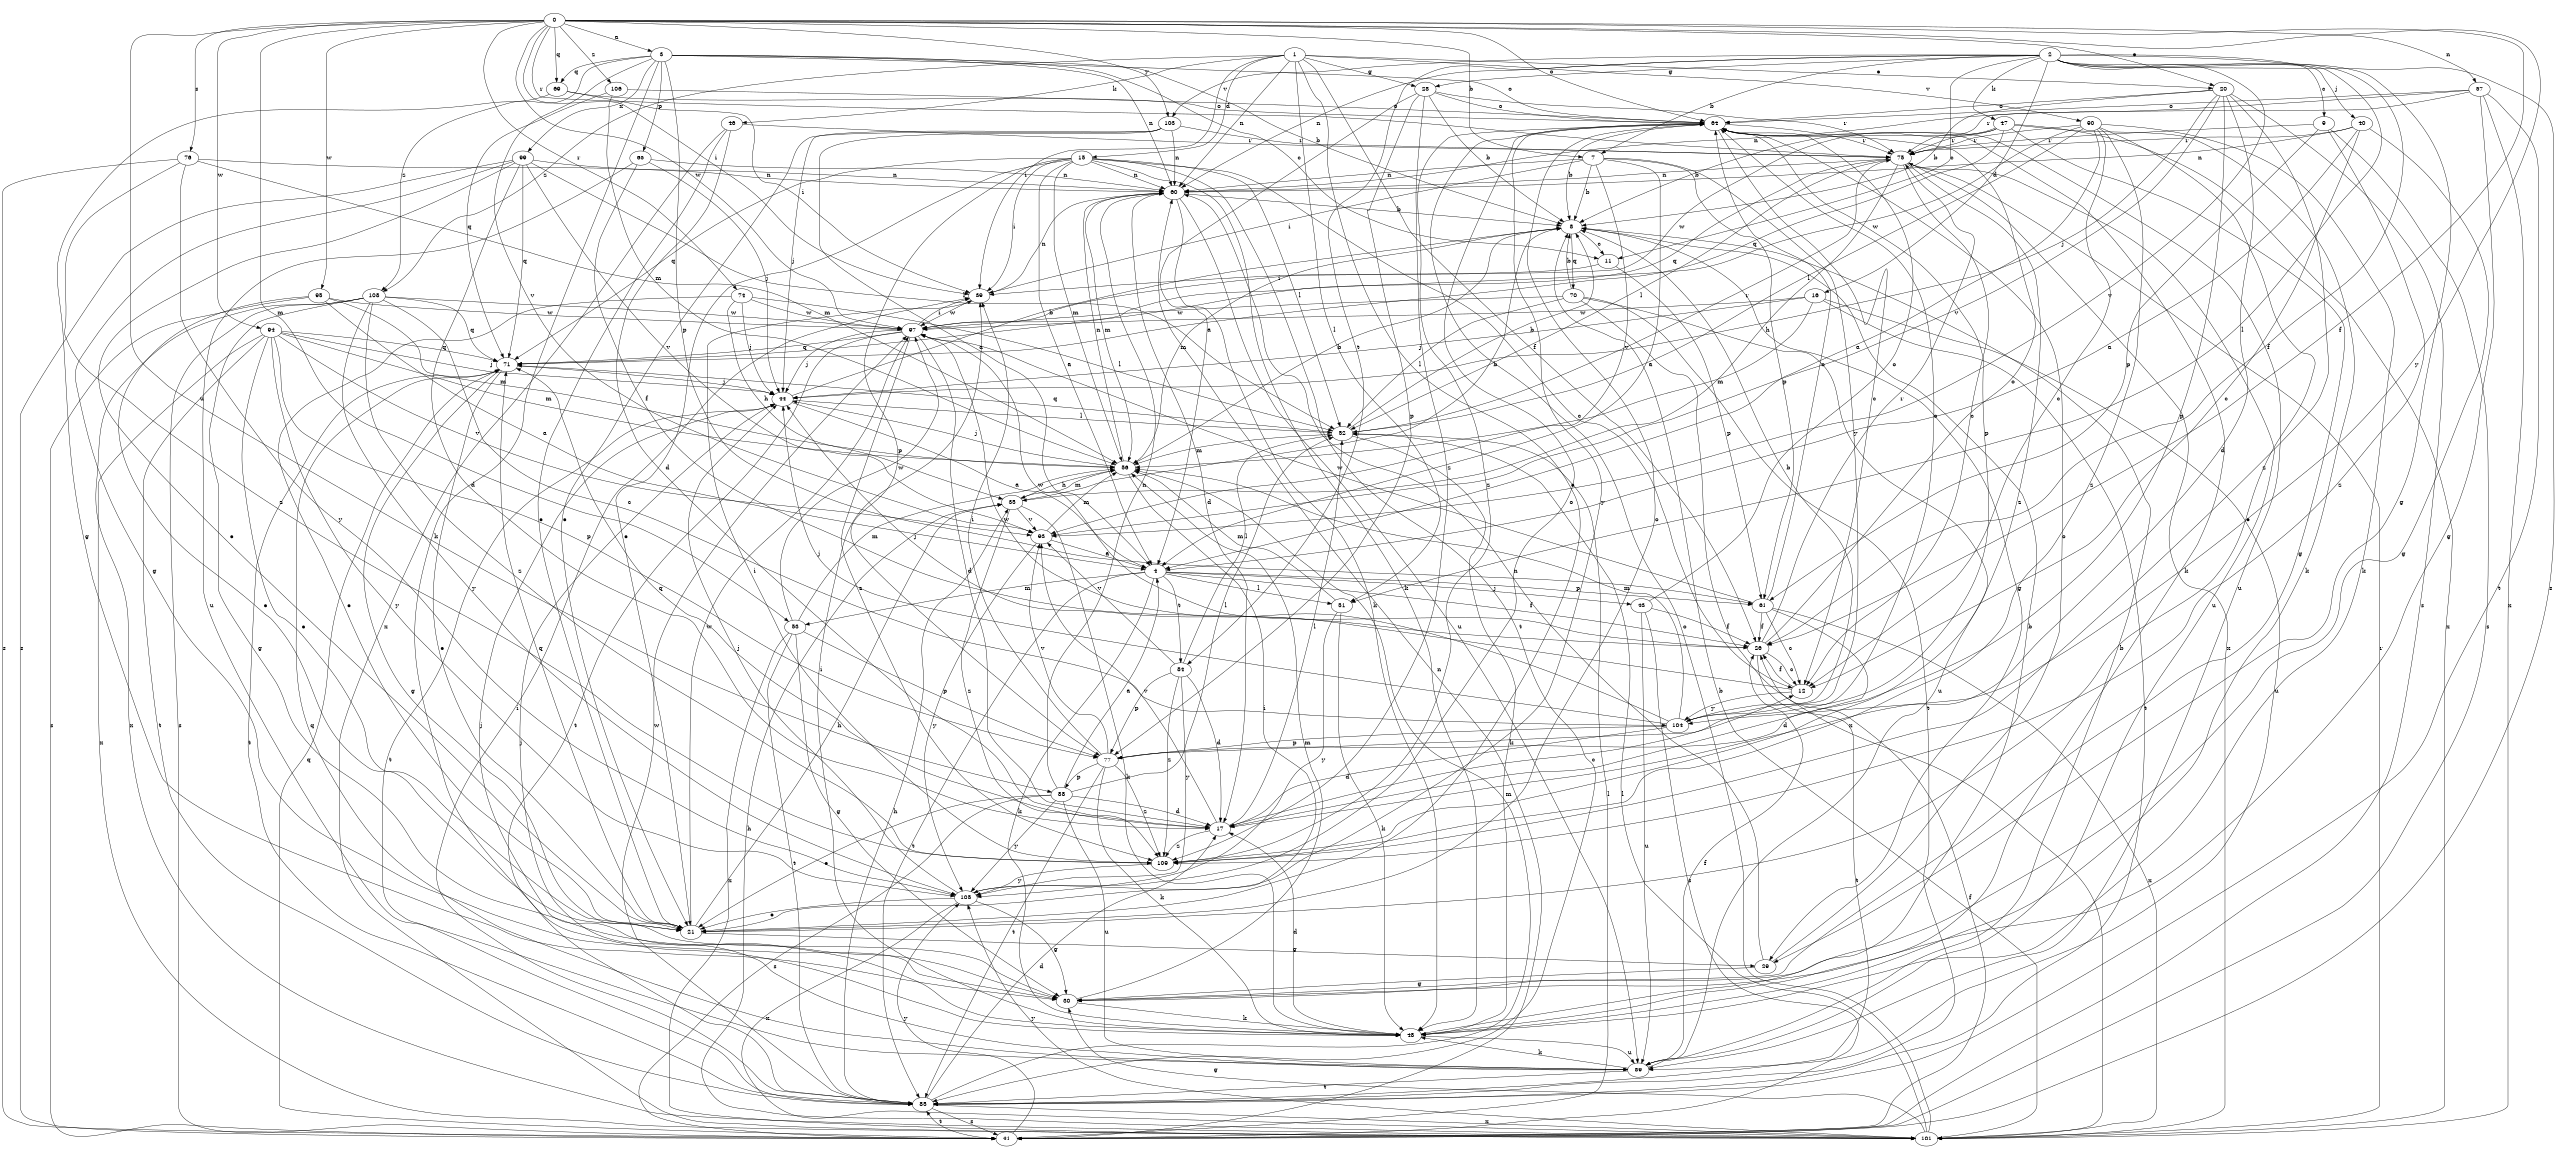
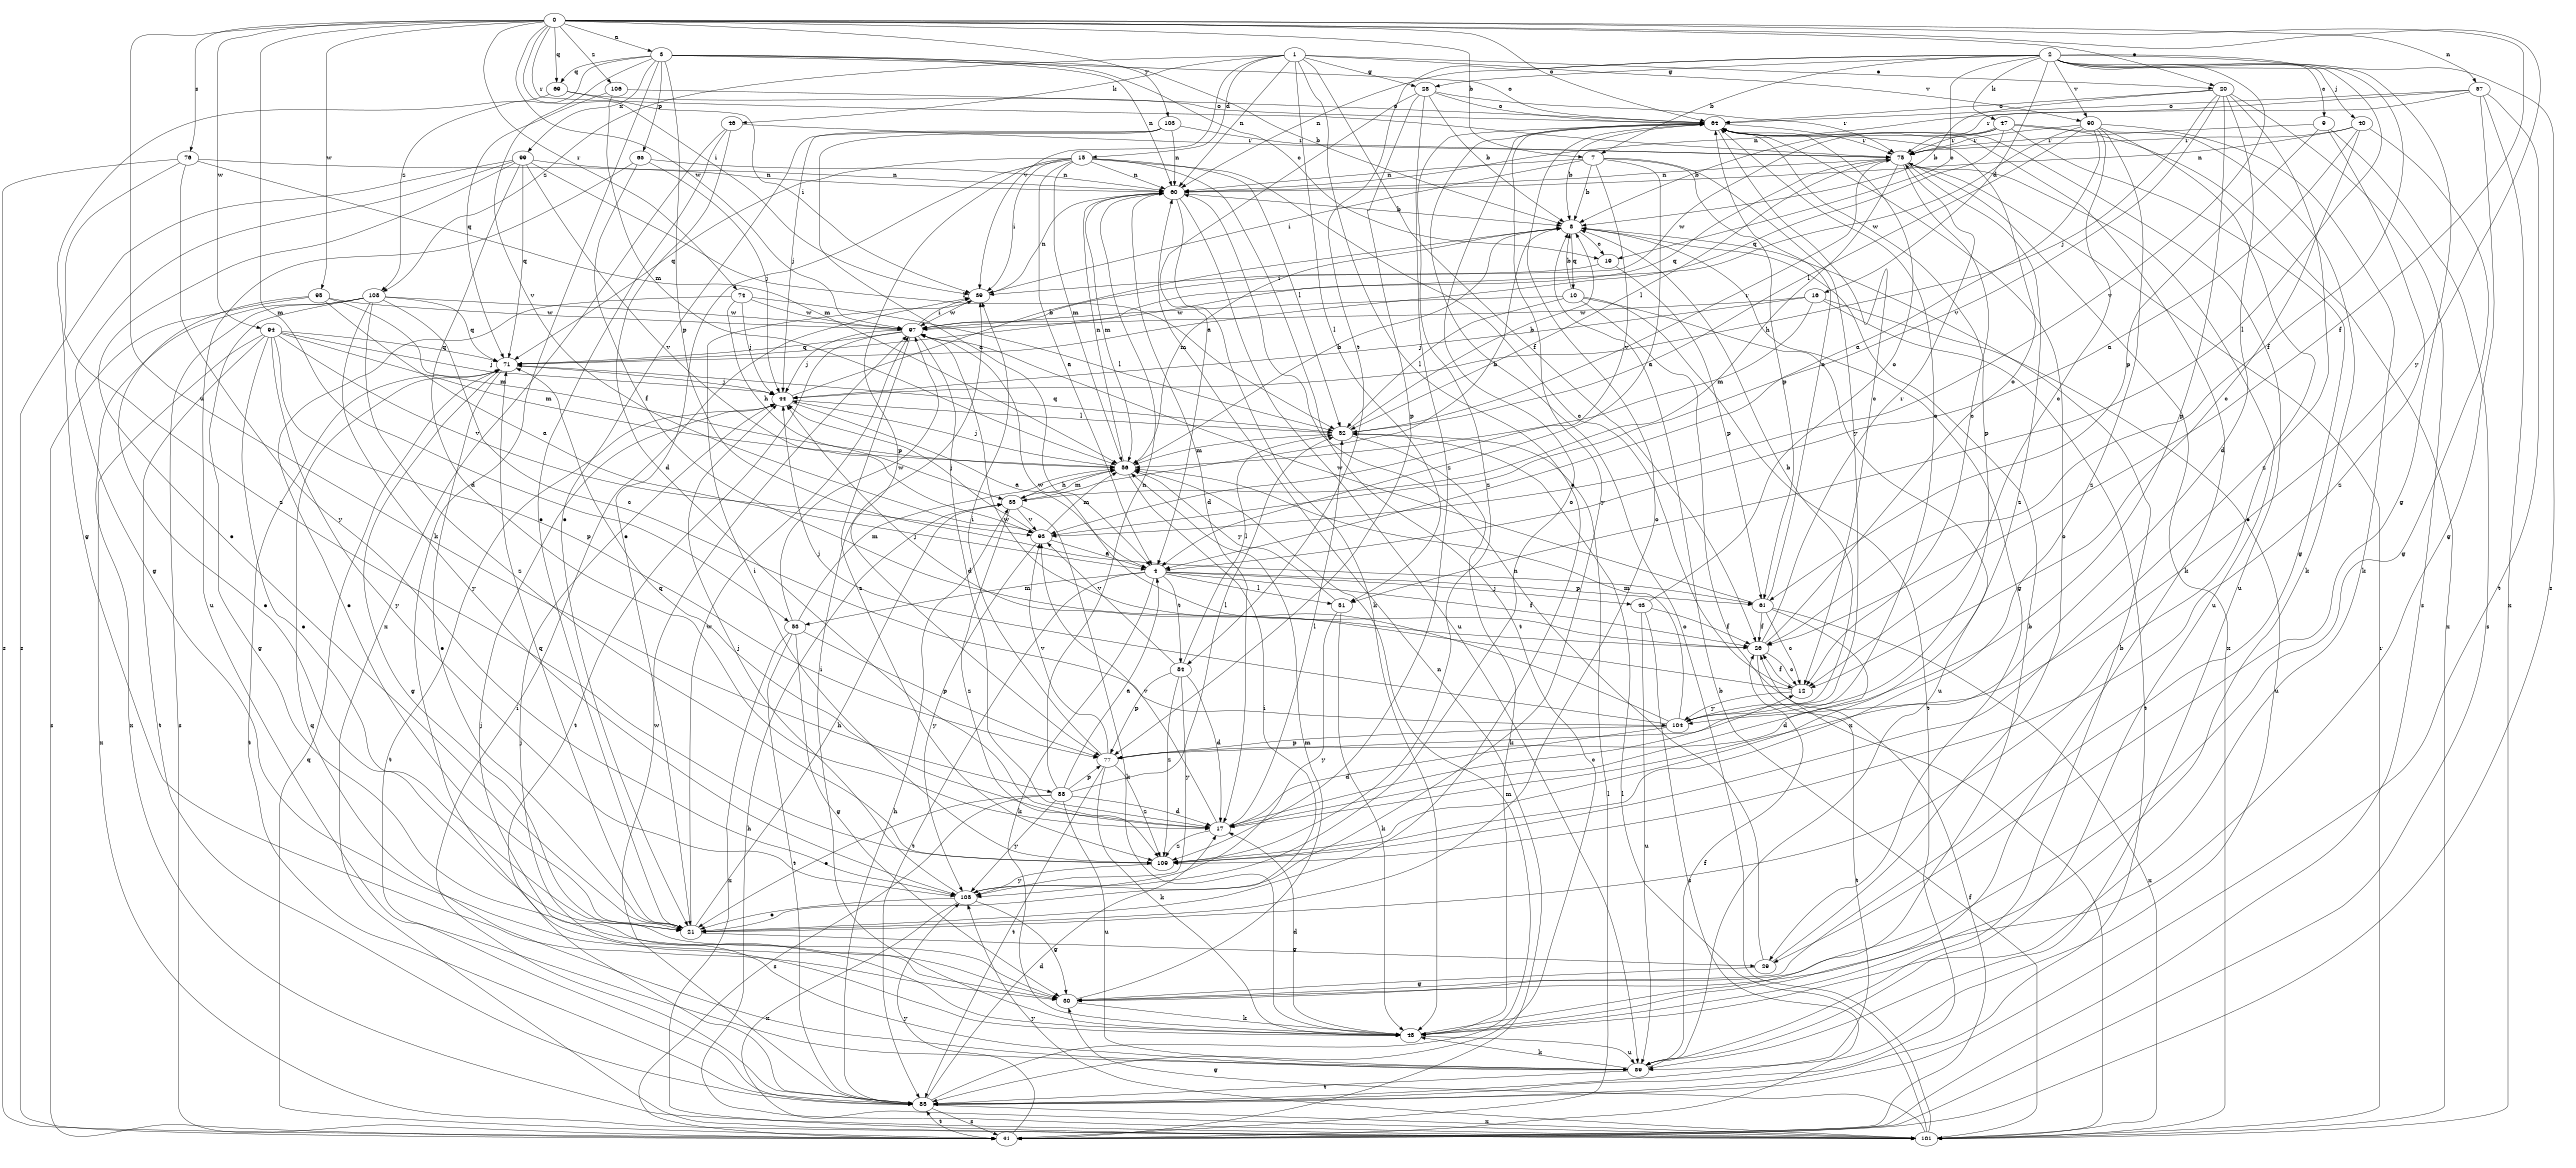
(1601, 58) -> (2069, 87)
(1026, 175) -> (1026, 175)
(1608, 261) -> (1608, 261)
(1573, 296) -> (1573, 296)
none -> (914, 452)
(1240, 537) -> (1240, 537)
(1384, 556) -> none
(1081, 771) -> (1083, 779)
